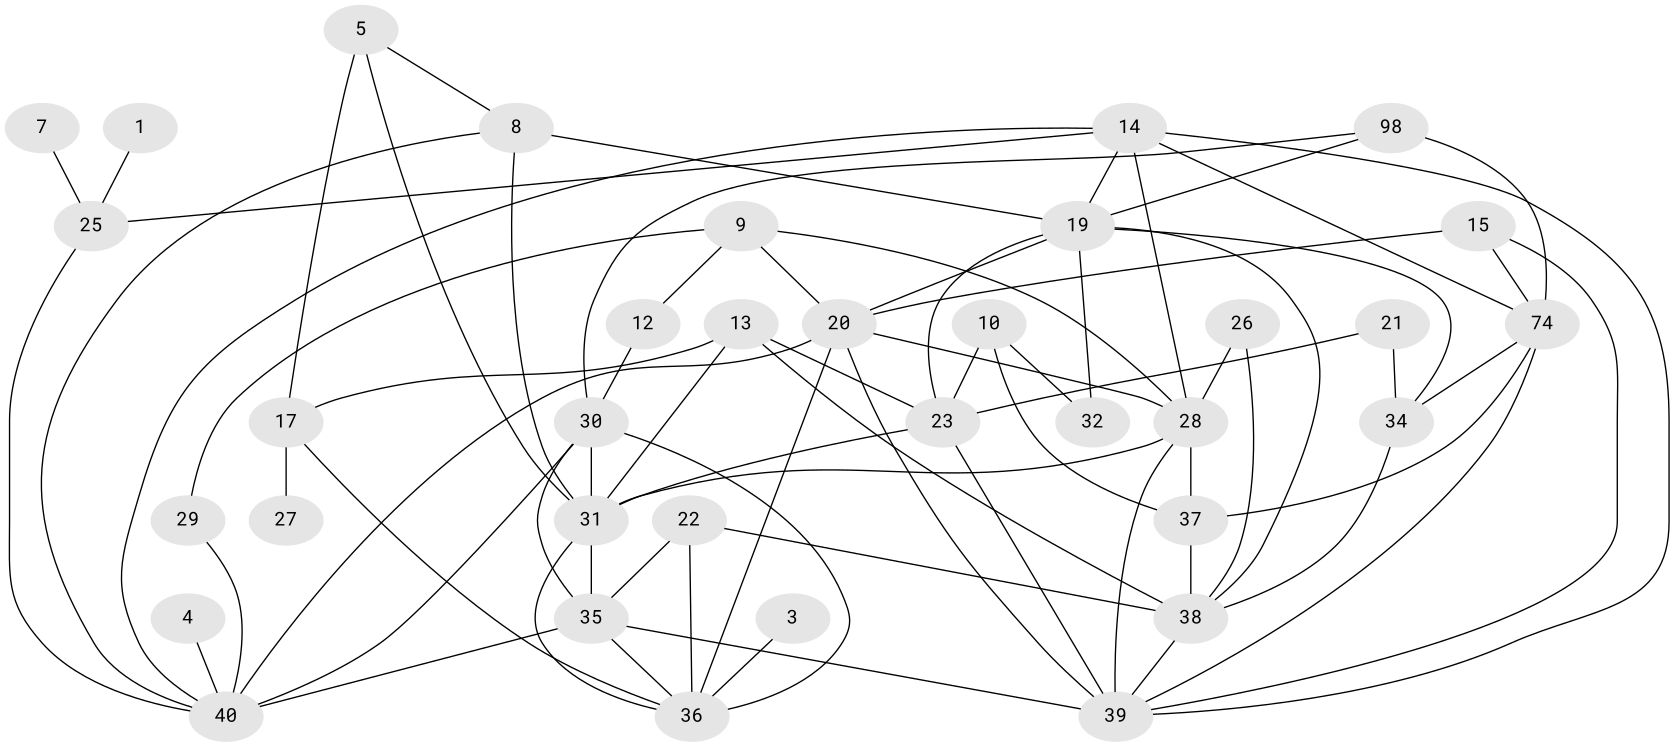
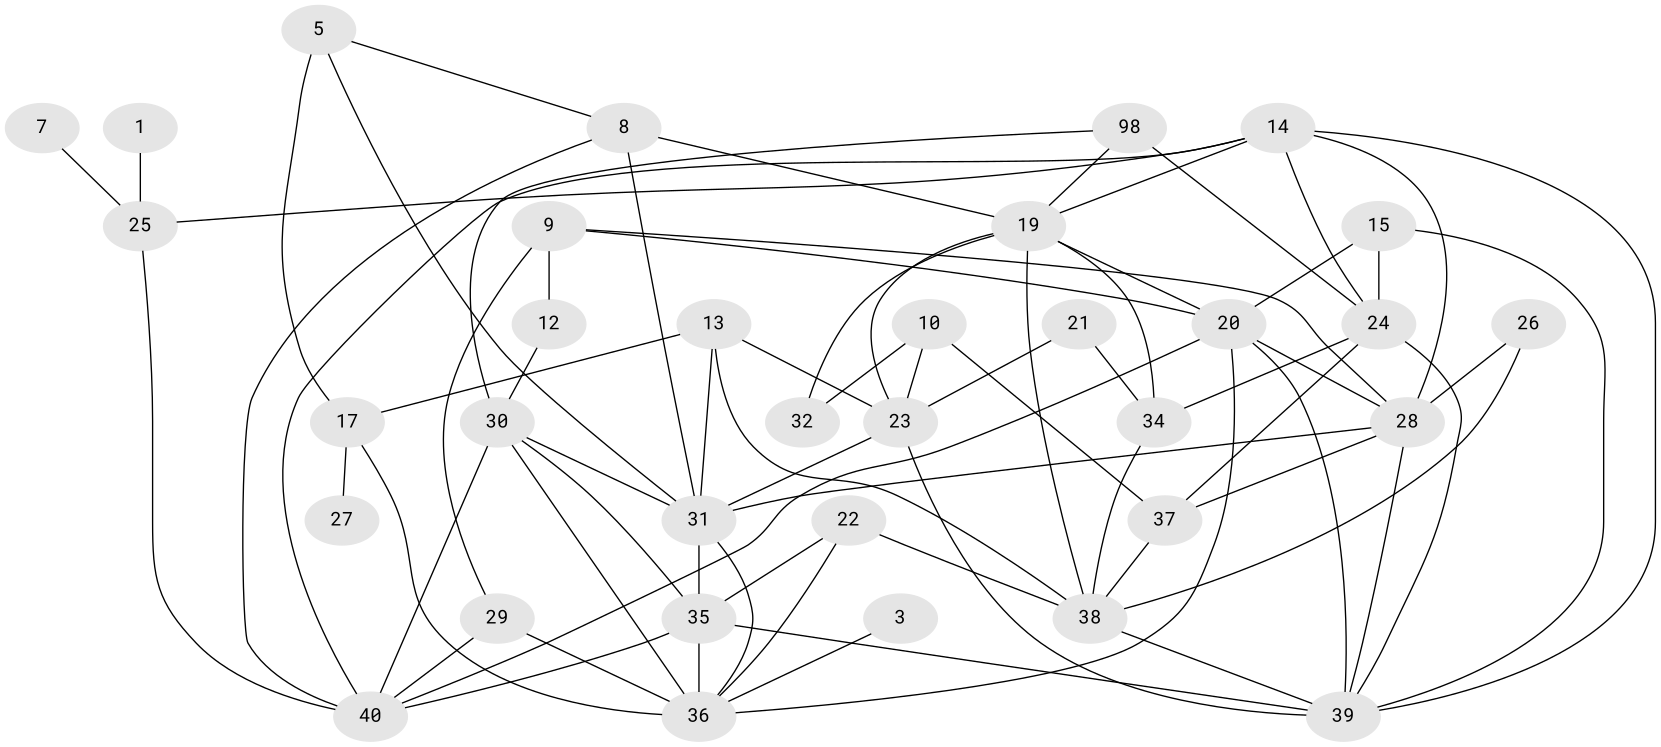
(1542, 324) -> (1379, 324)
(188, 619) -> none
none -> (598, 668)
